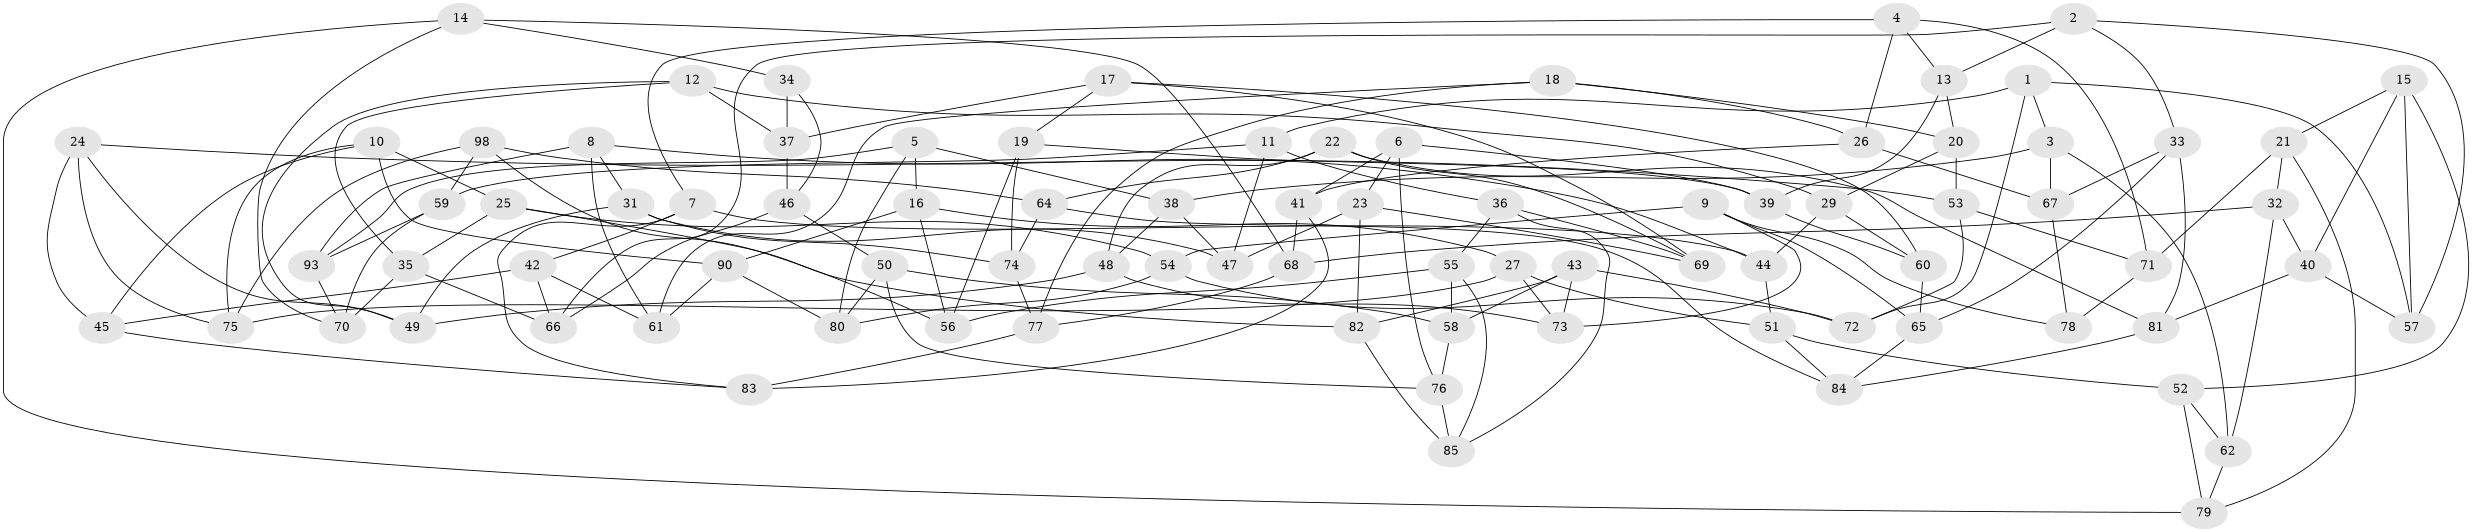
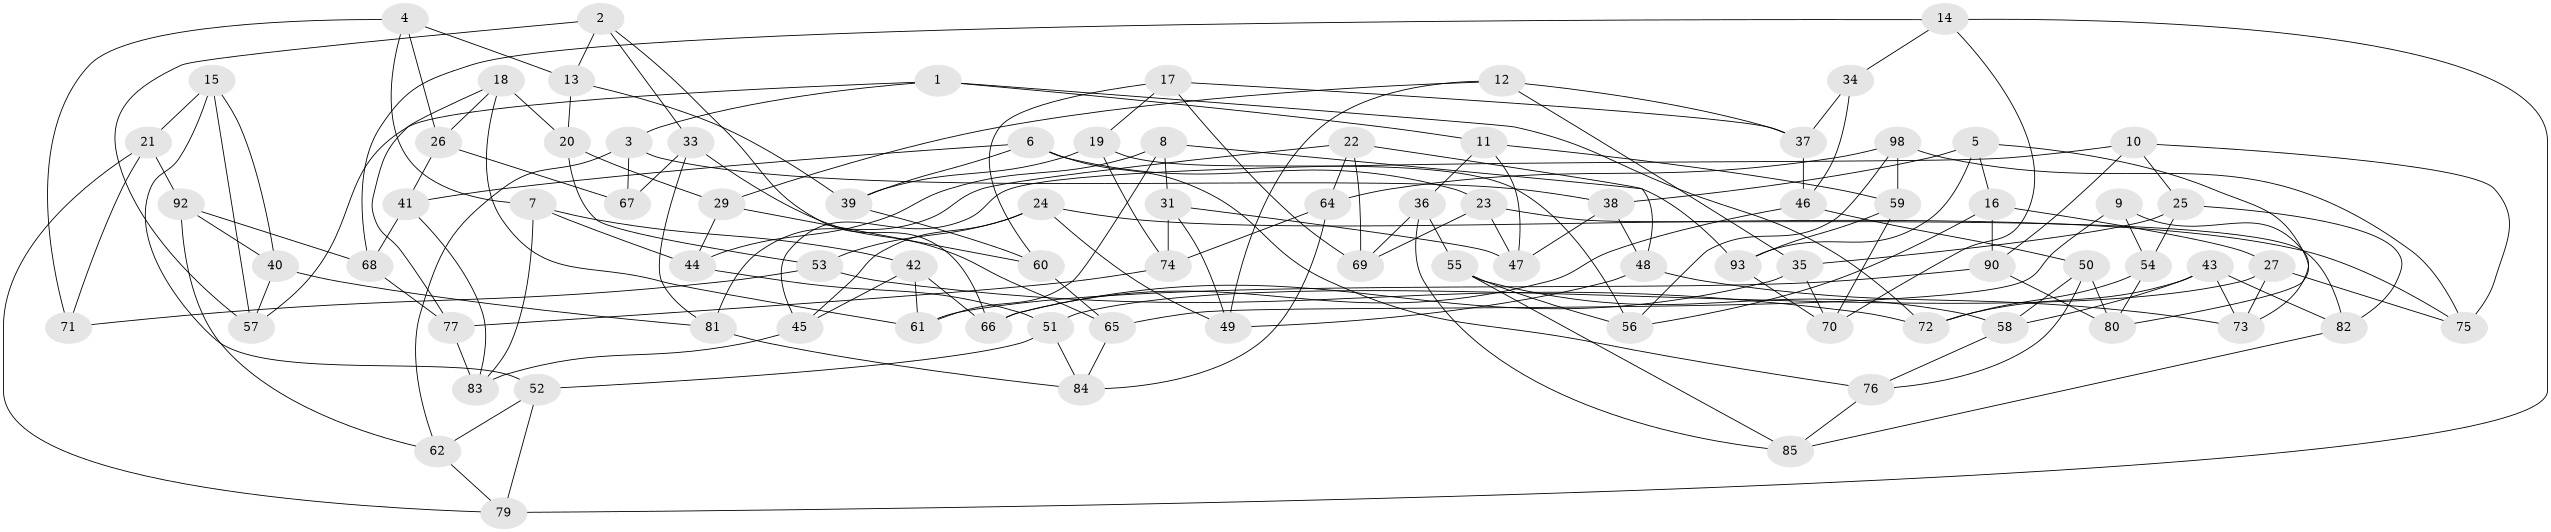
(2275, 204) -> (181, 204)
(2069, 328) -> none
